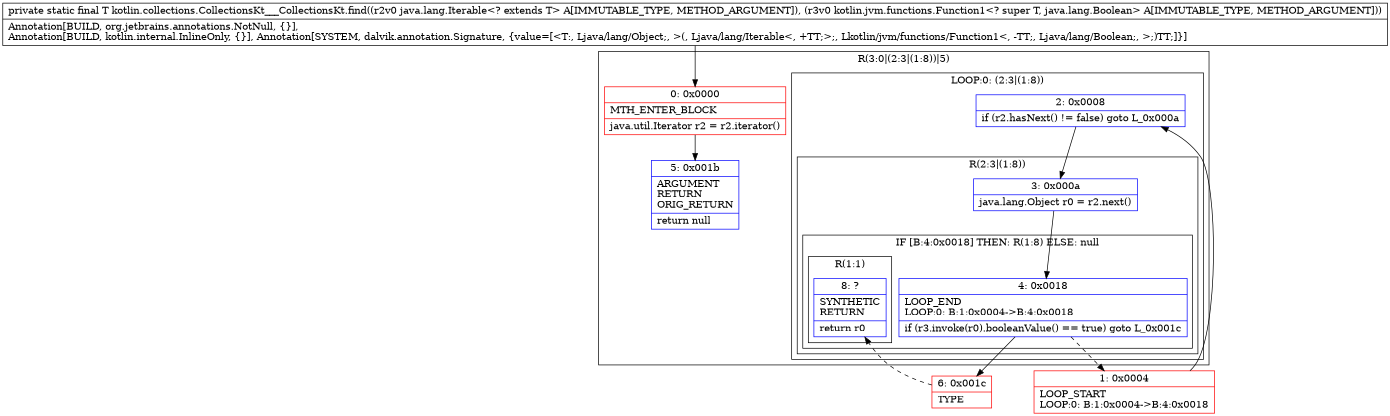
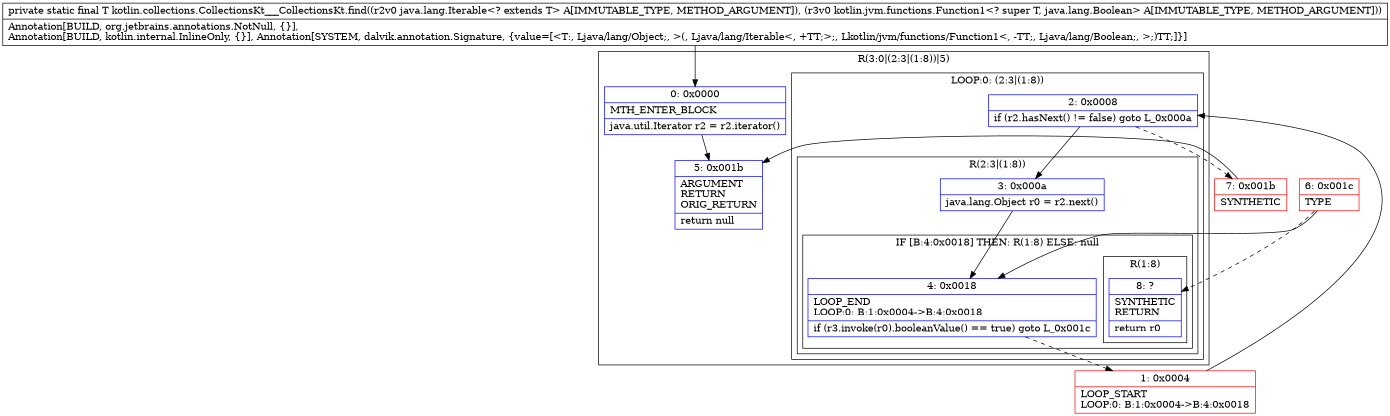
(695, 111) -> (695, 111)
none -> (1251, 195)
(850, 265) -> (1145, 265)
(998, 354) -> (1217, 233)
